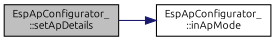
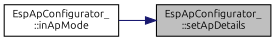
(132, 20) -> (132, 20)
